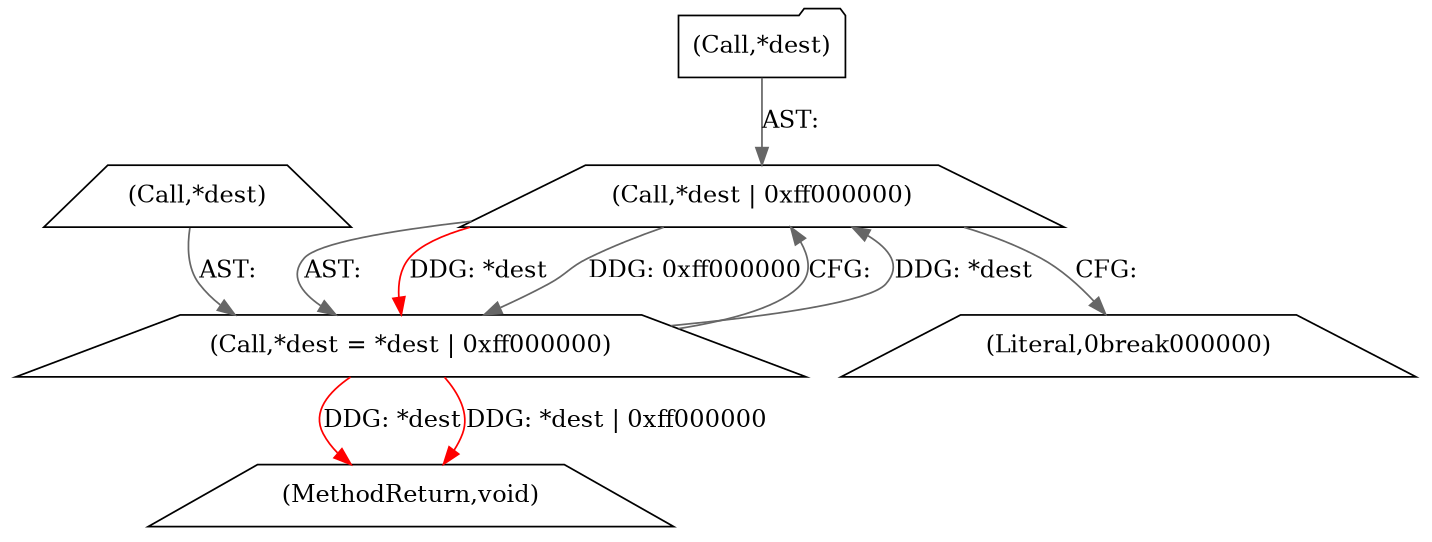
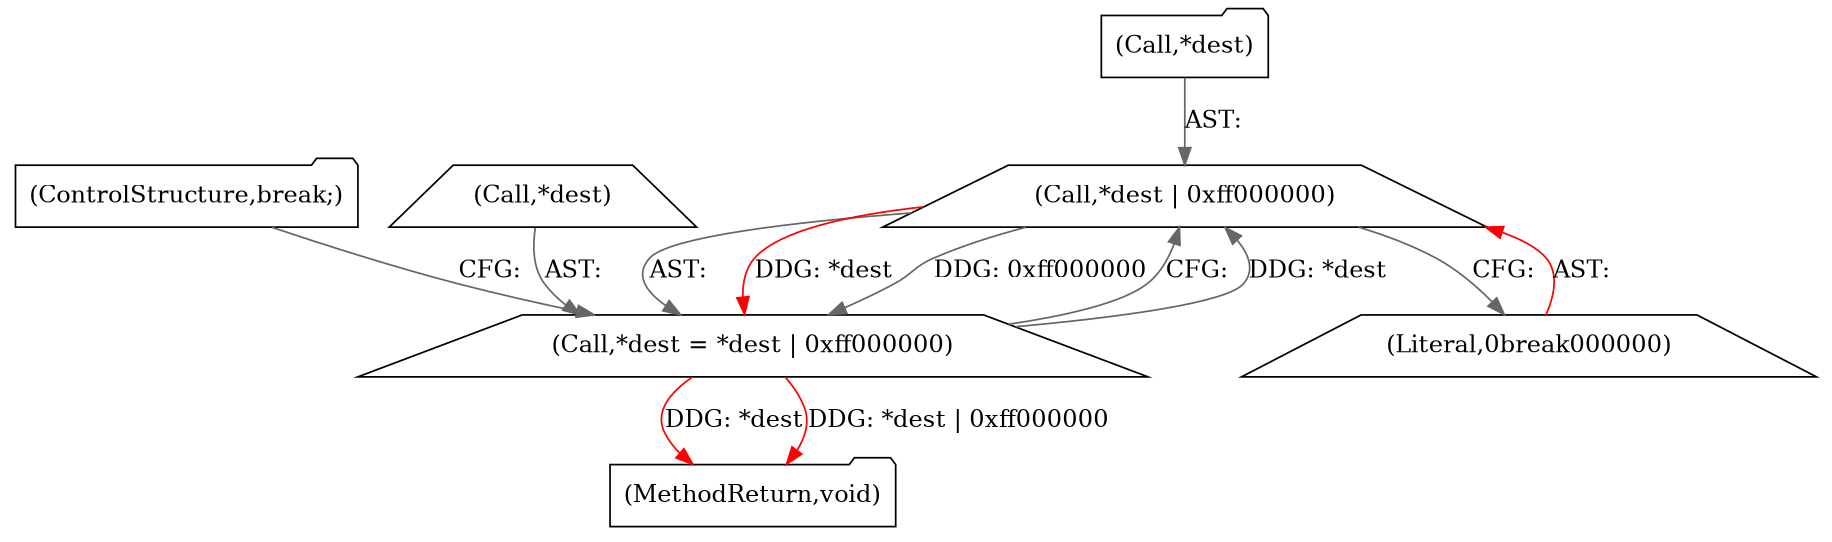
none -> (187, 196)
none -> (1549, 262)
(411, 496) -> (753, 496)
